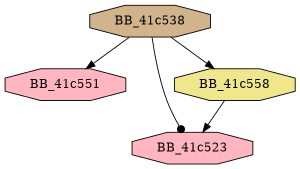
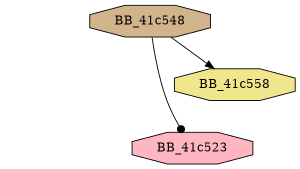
(150, 21) -> (150, 21)
(65, 85) -> none
(216, 113) -> none
